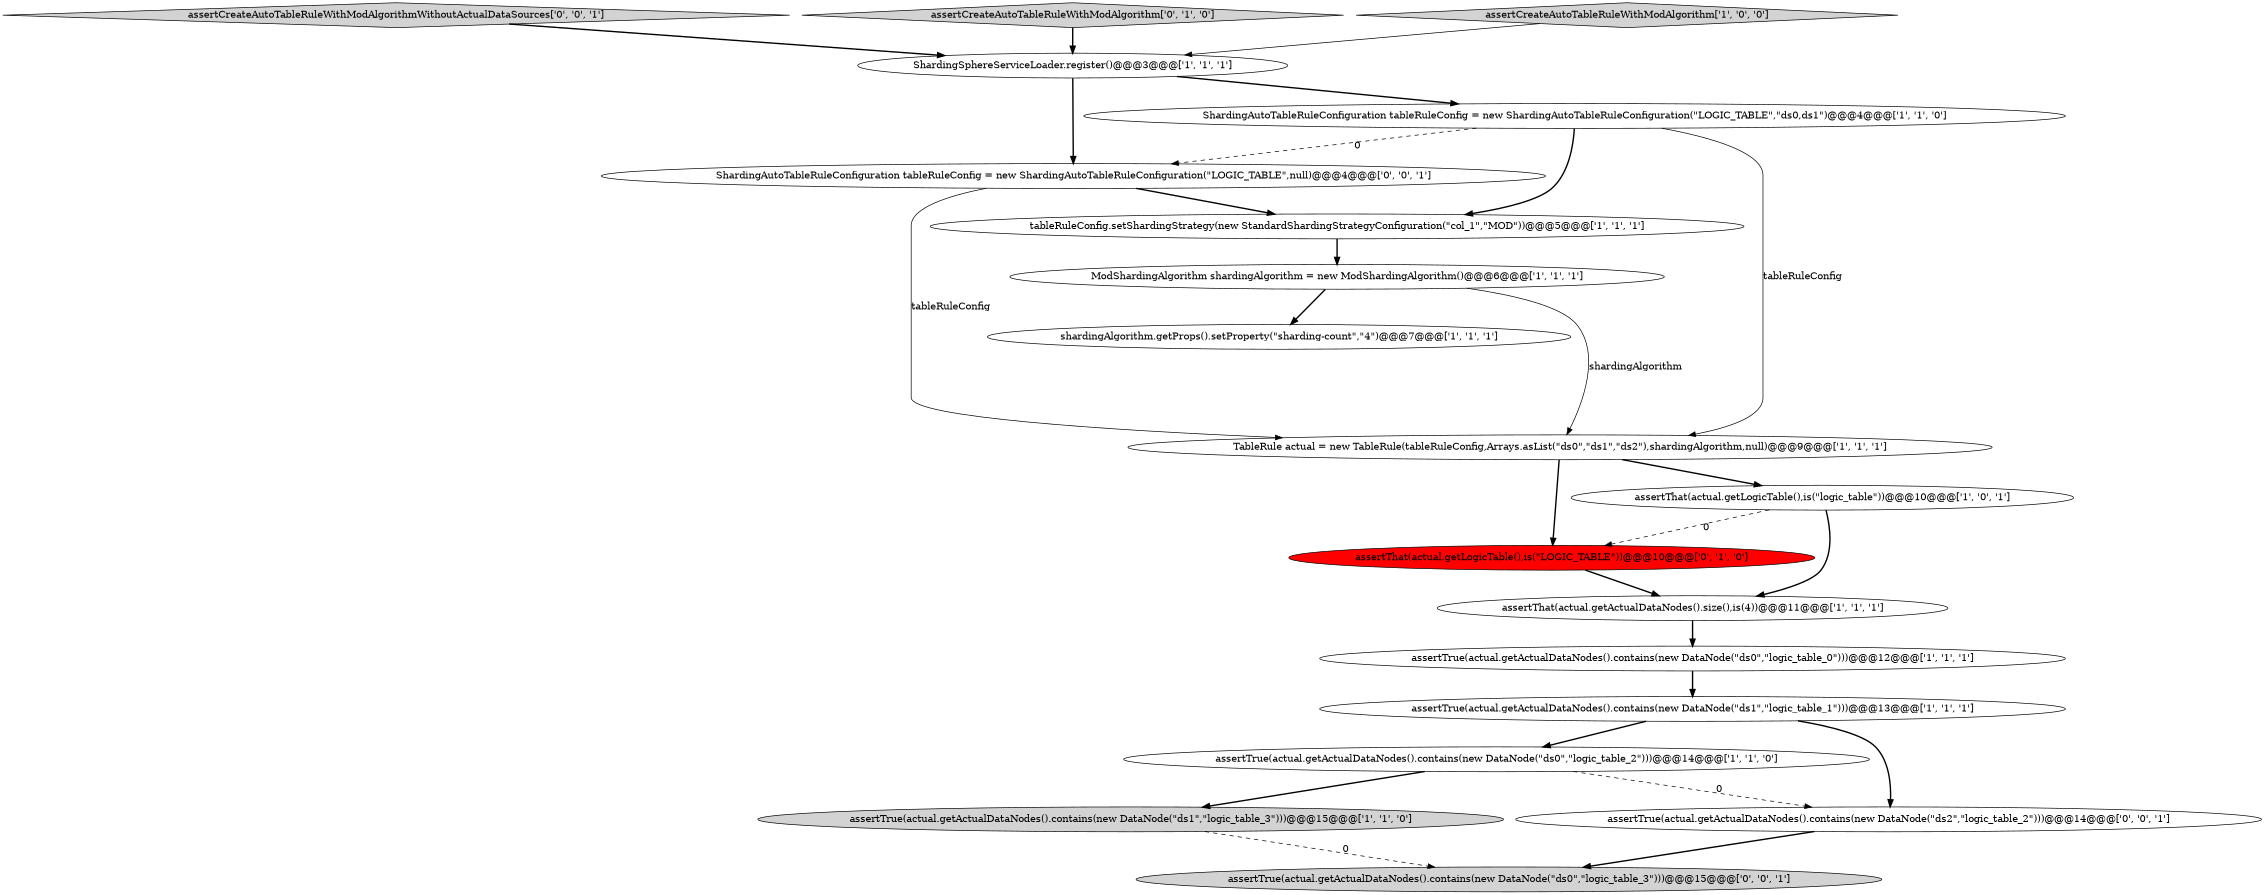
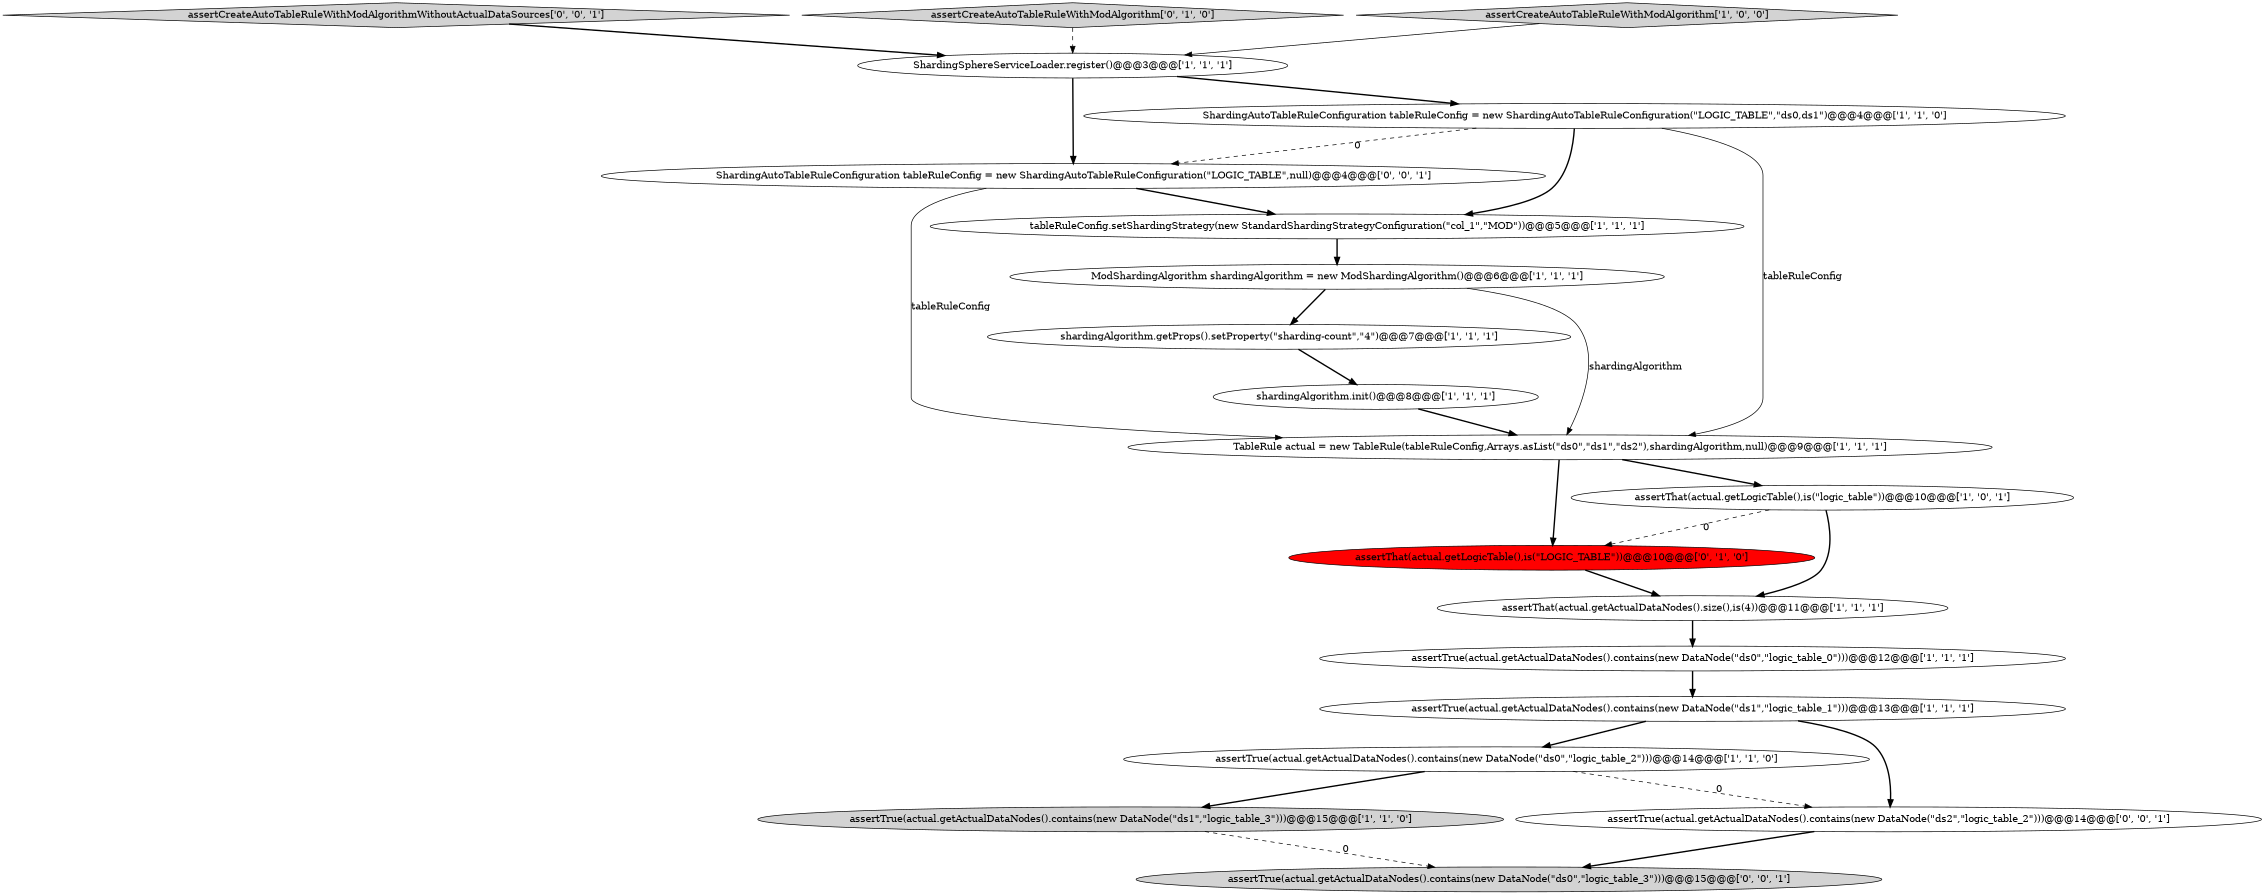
(1073, 37) -> (1073, 37)
none -> (1376, 397)
